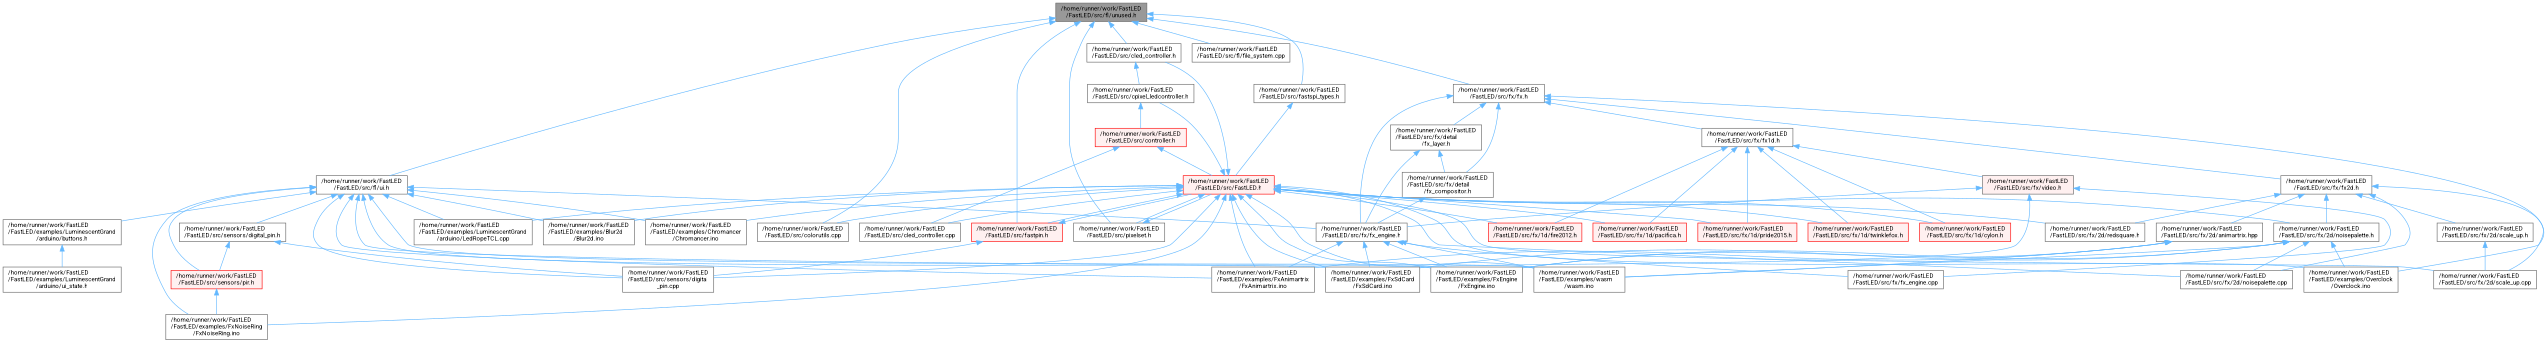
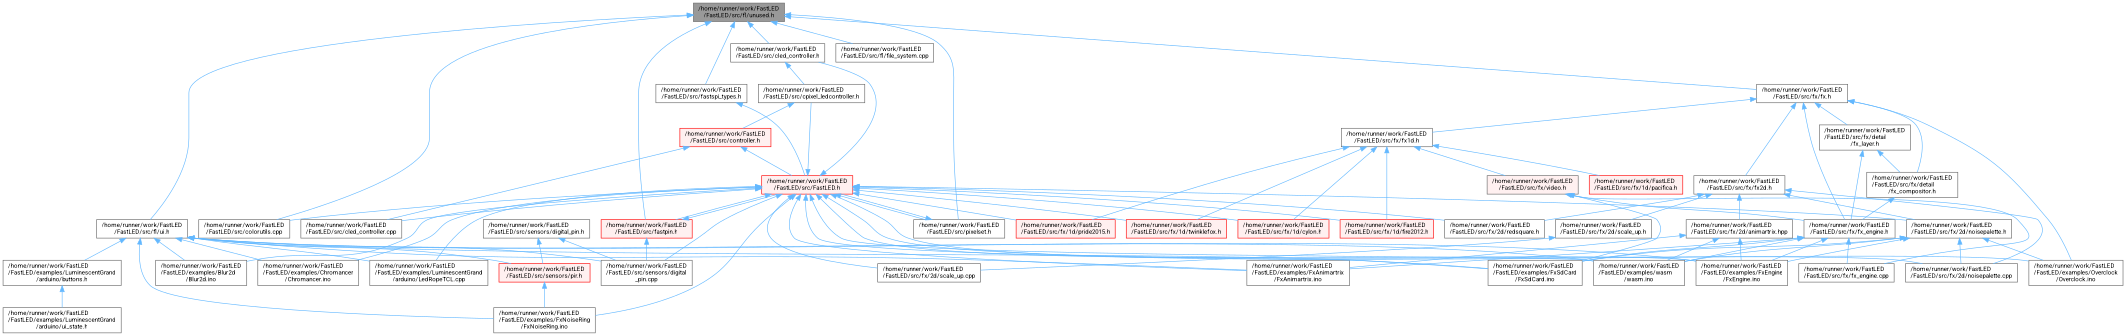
(2488, 198) -> none
(842, 204) -> none
(1492, 208) -> none
(294, 210) -> none
